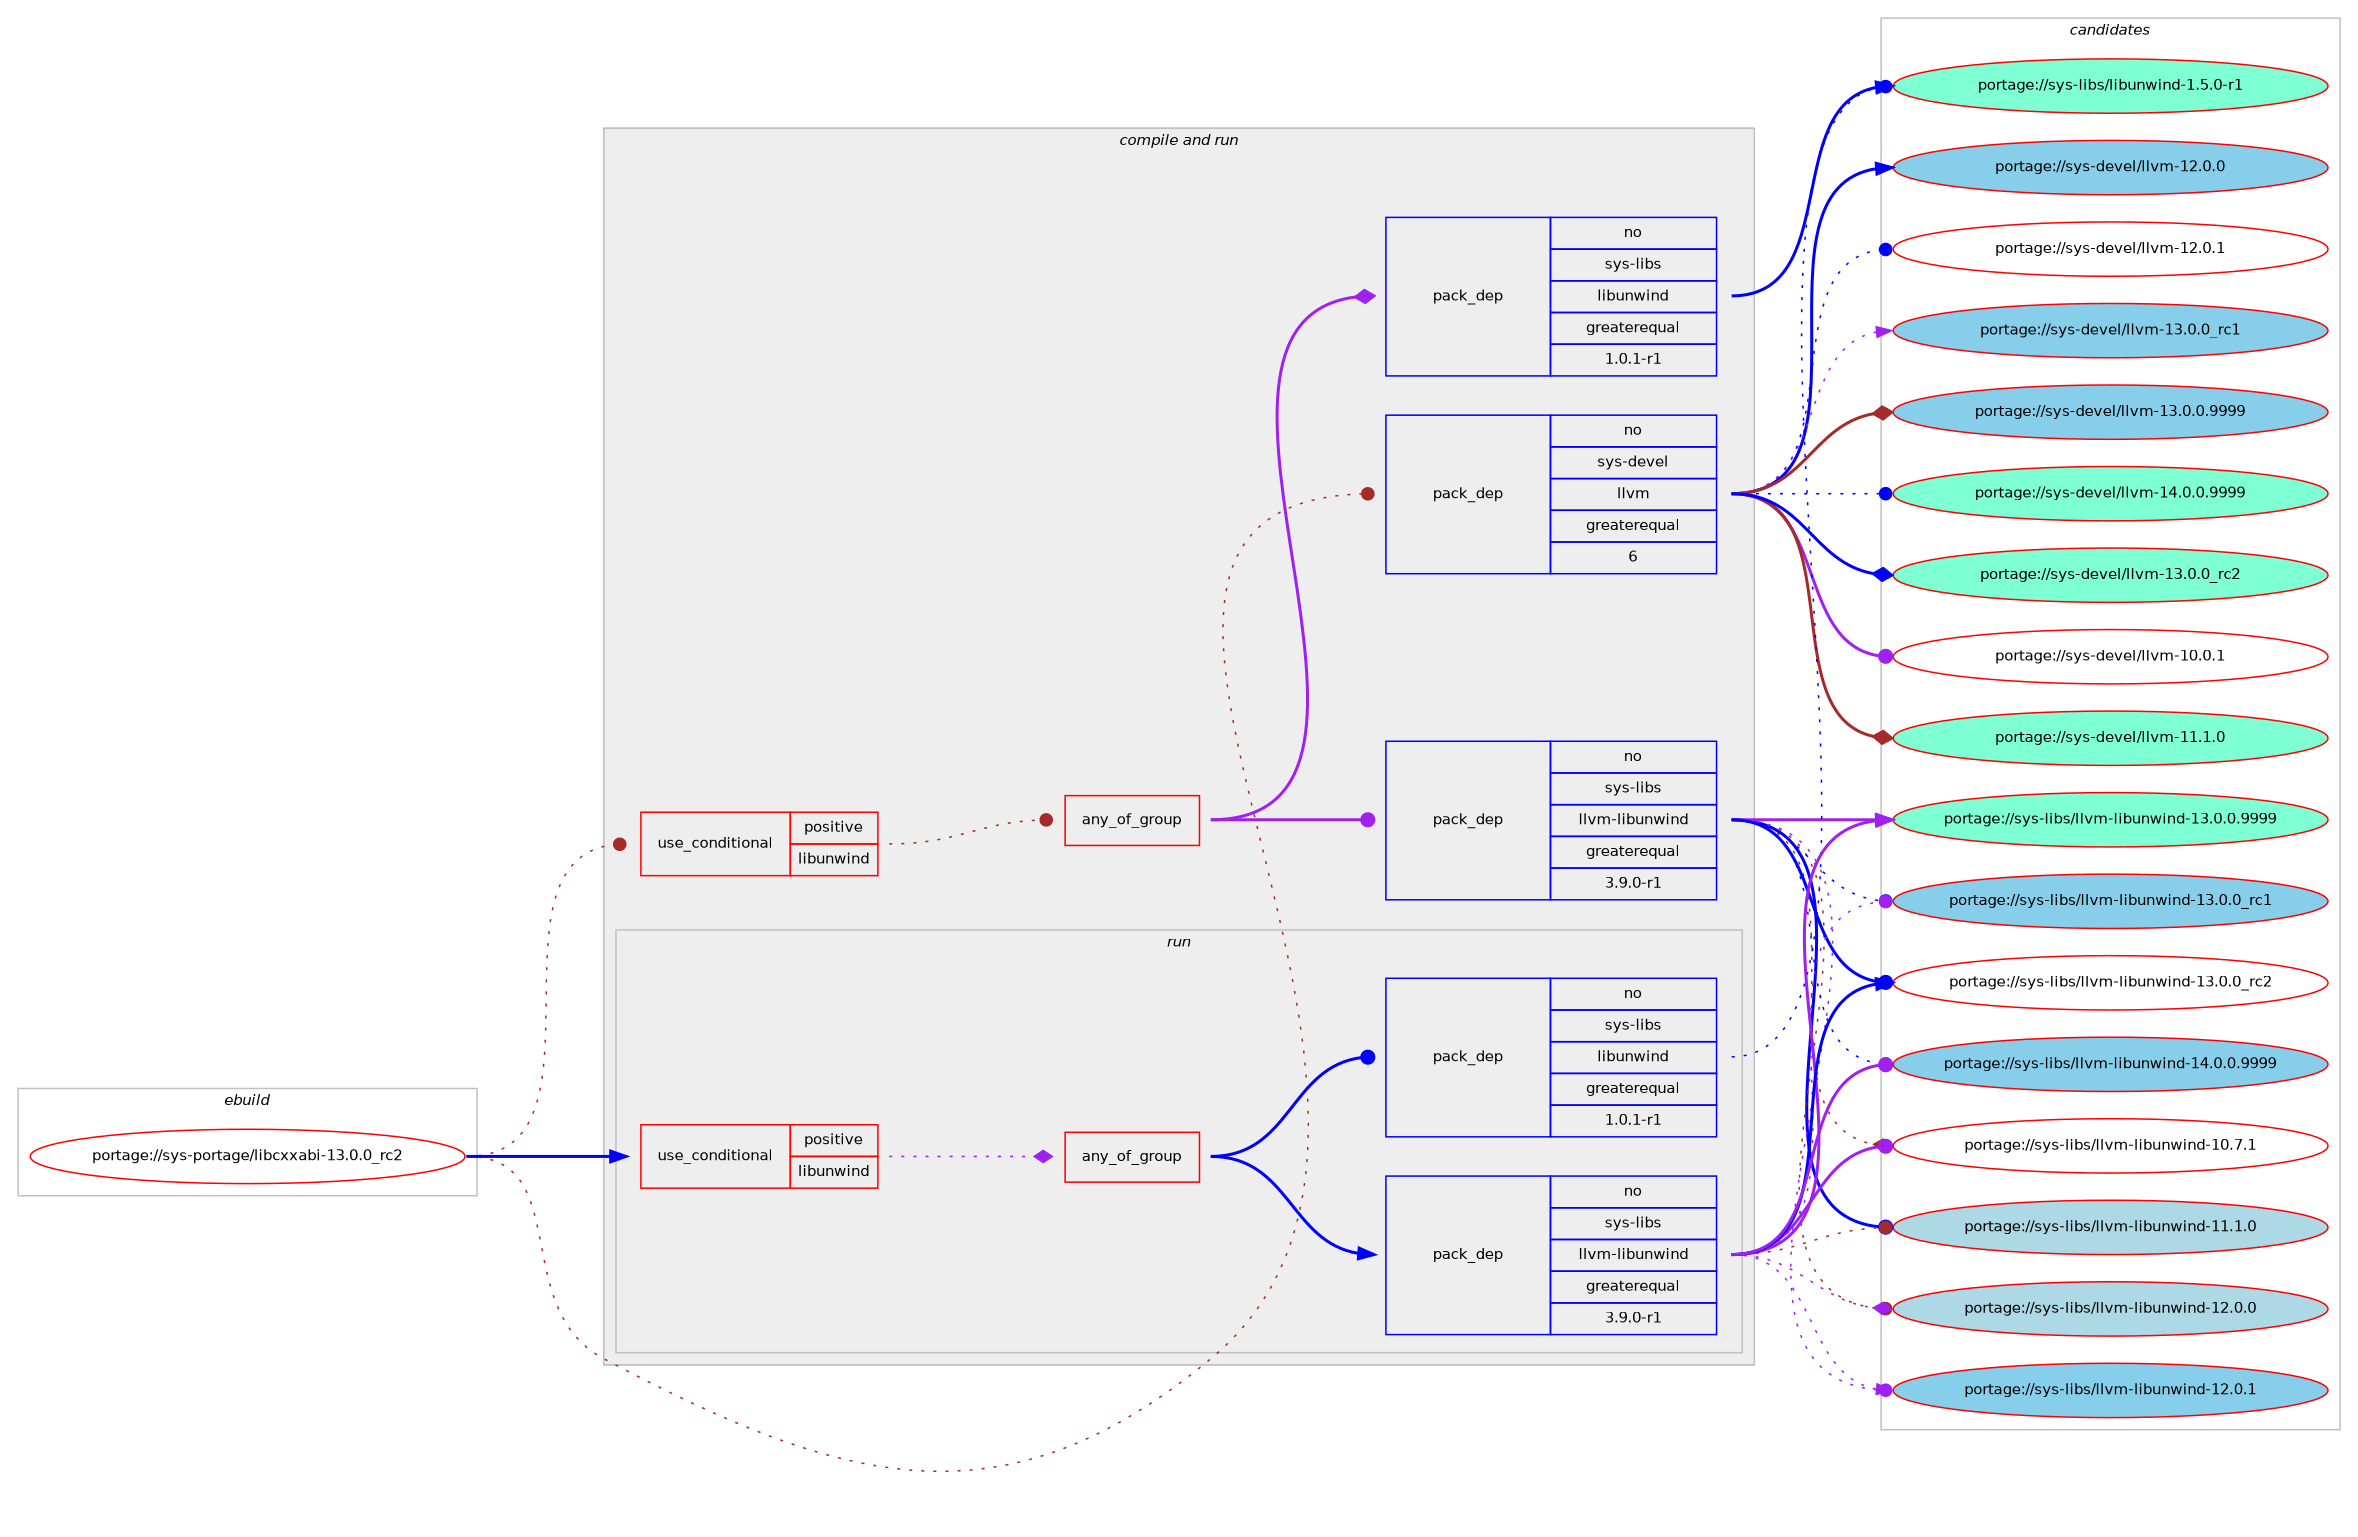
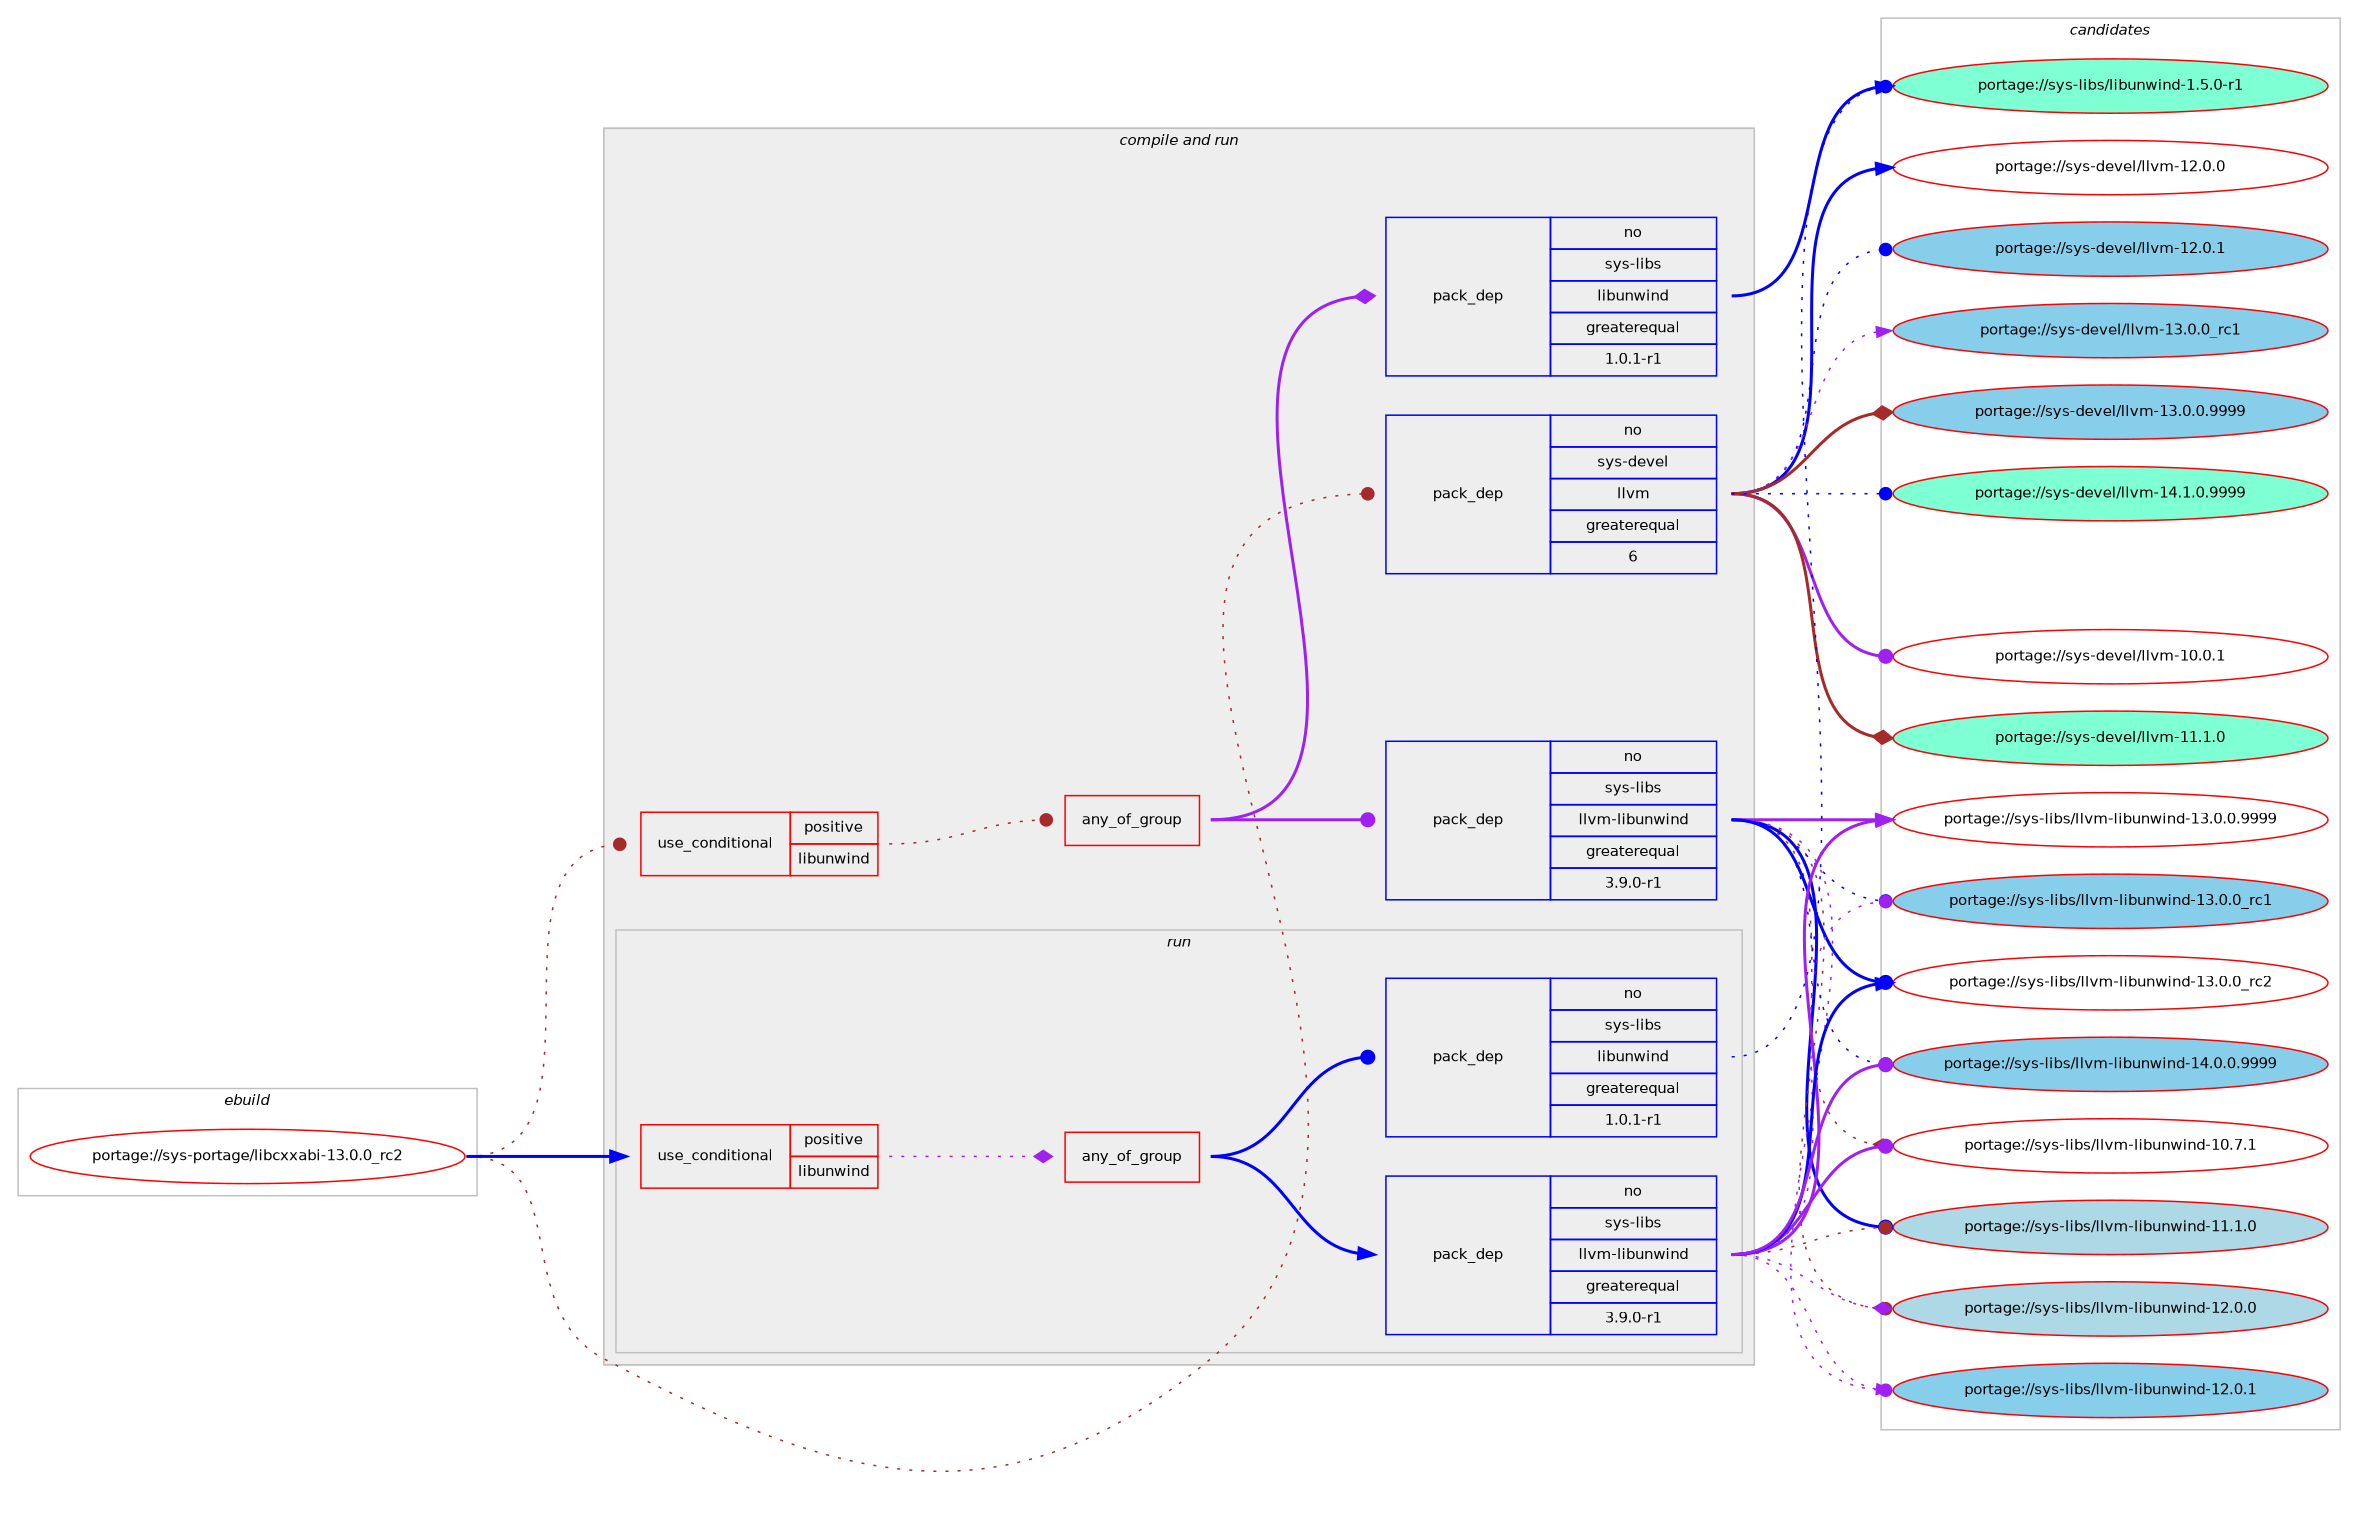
(2111, 168) -> (2111, 168)
(2111, 249) -> (2111, 249)
(2111, 494) -> (2111, 494)
(2111, 575) -> none
(2111, 820) -> (2111, 820)
